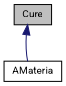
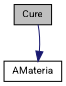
(26, 48) -> (40, 38)
